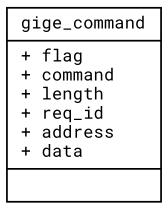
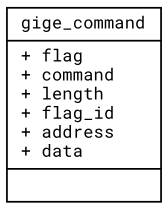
(63, 113) -> (68, 113)
